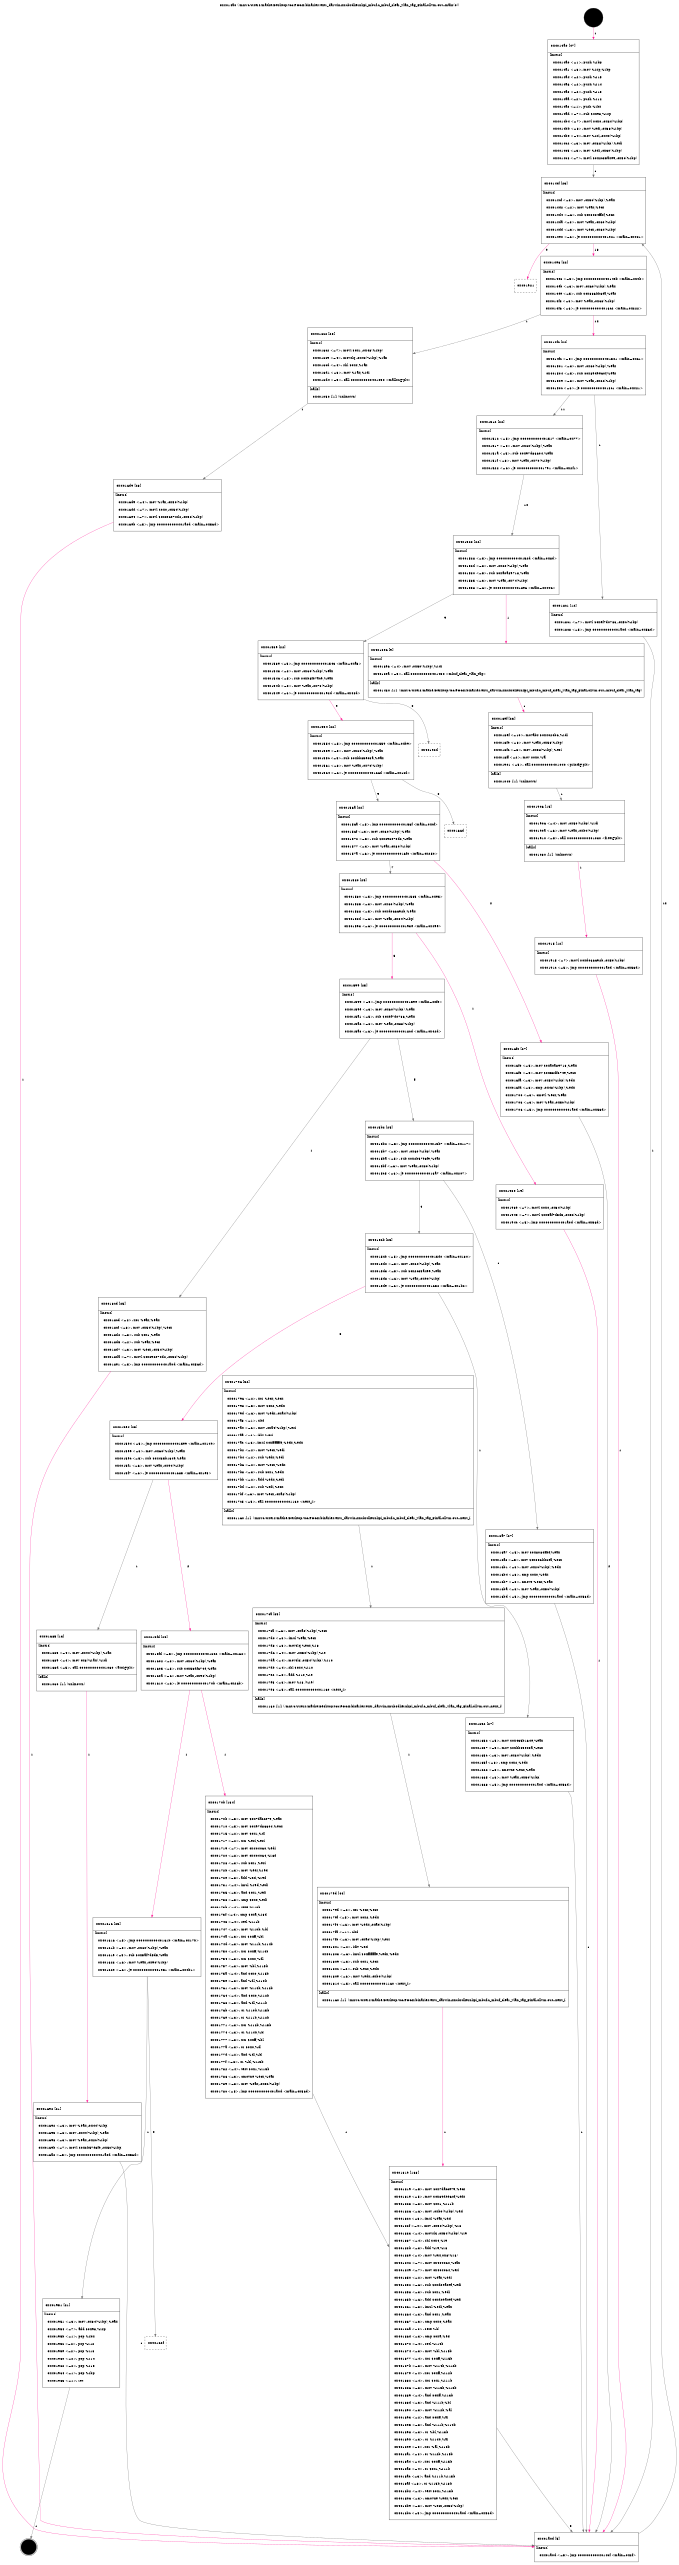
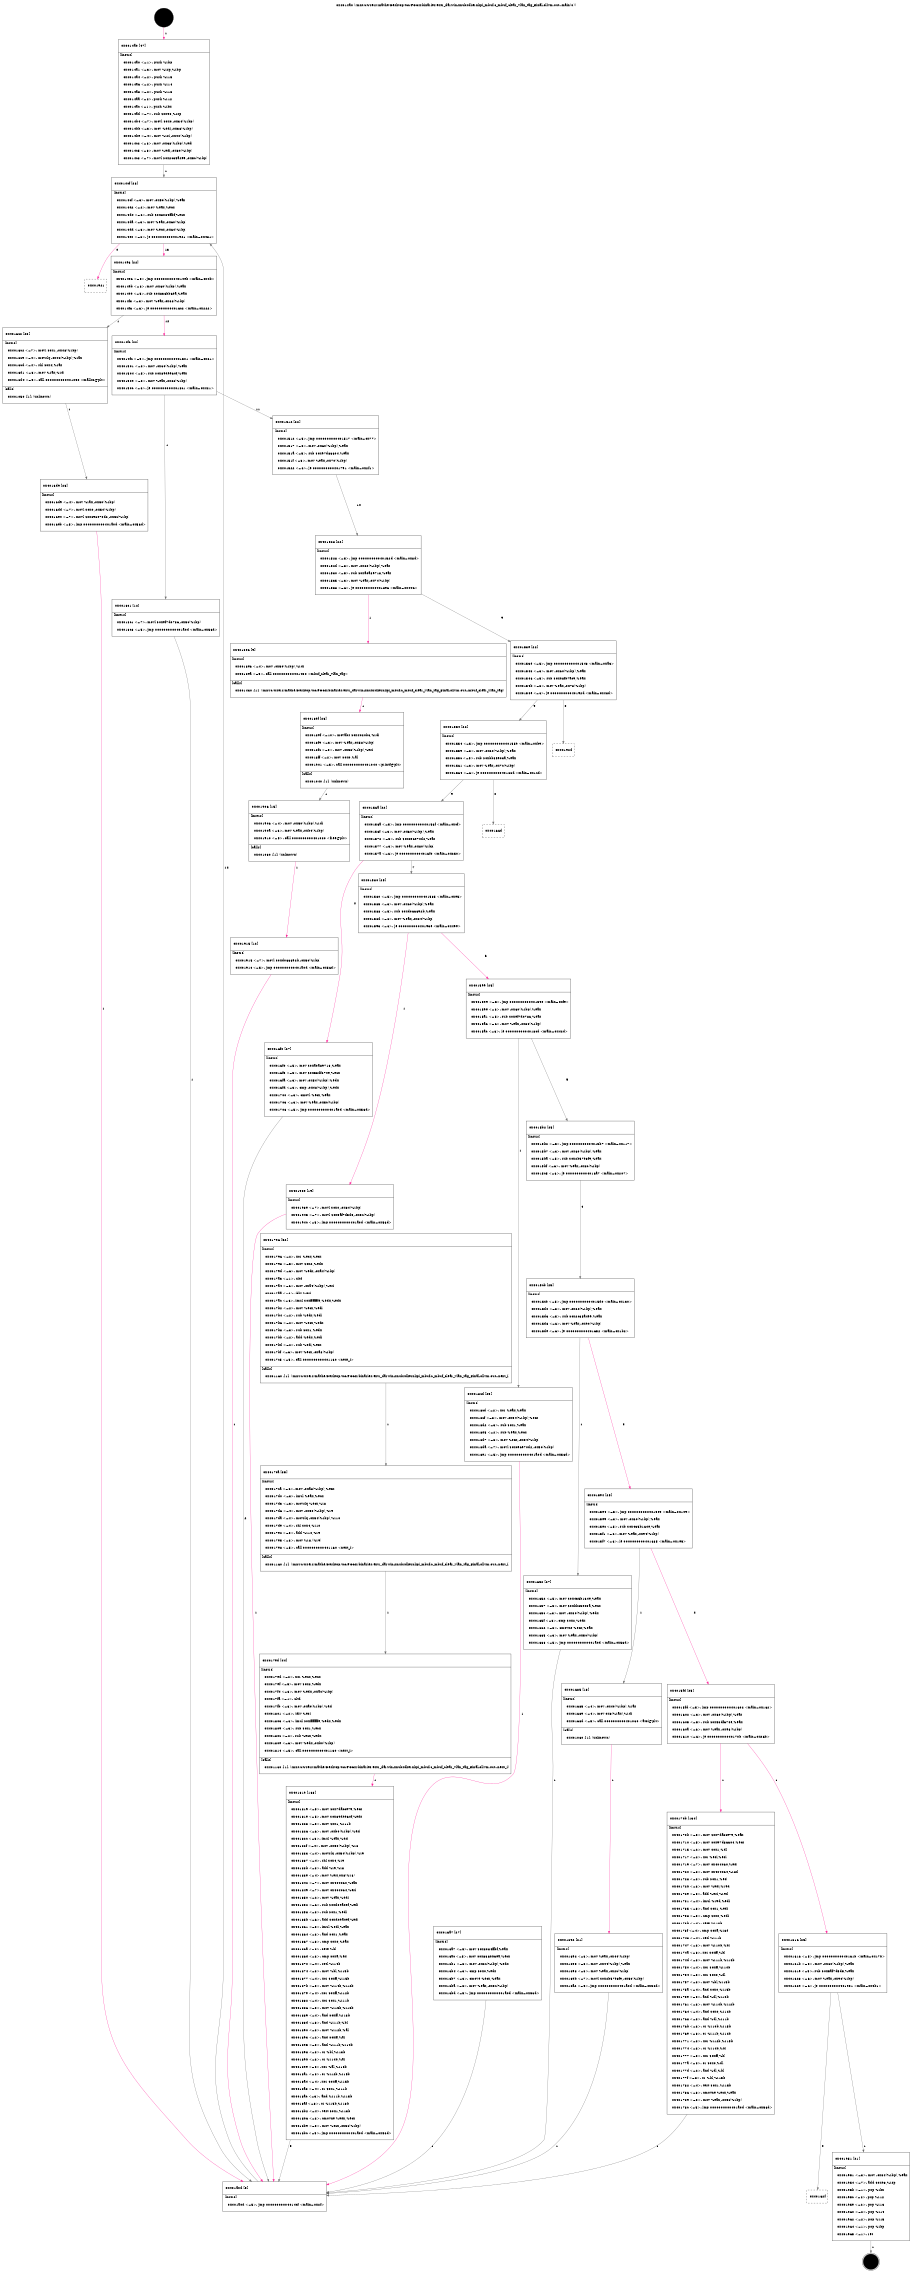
(335, 709) -> (529, 709)
(510, 1348) -> none
(349, 2170) -> (517, 2182)
